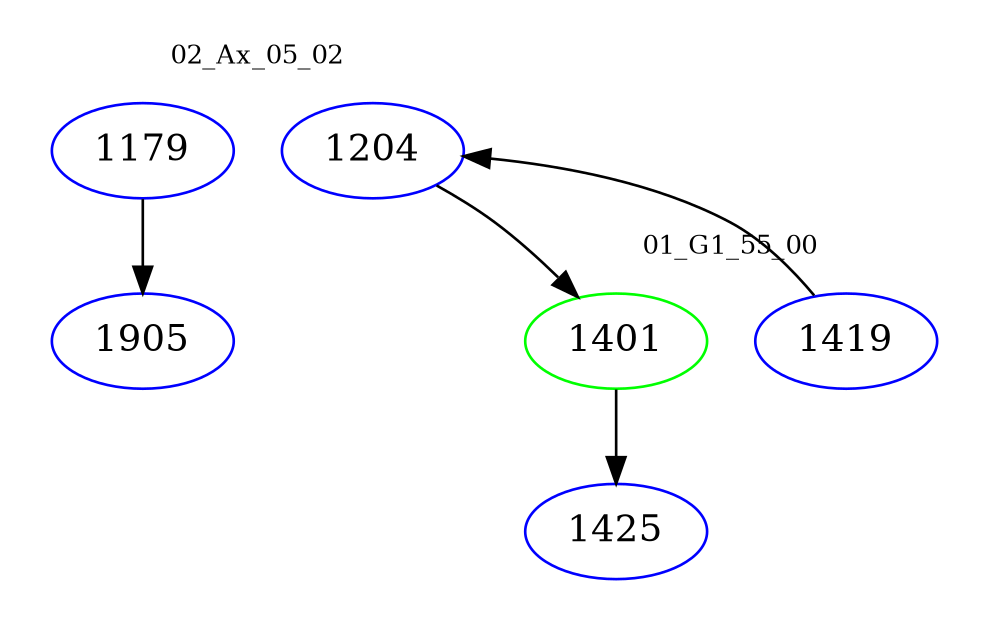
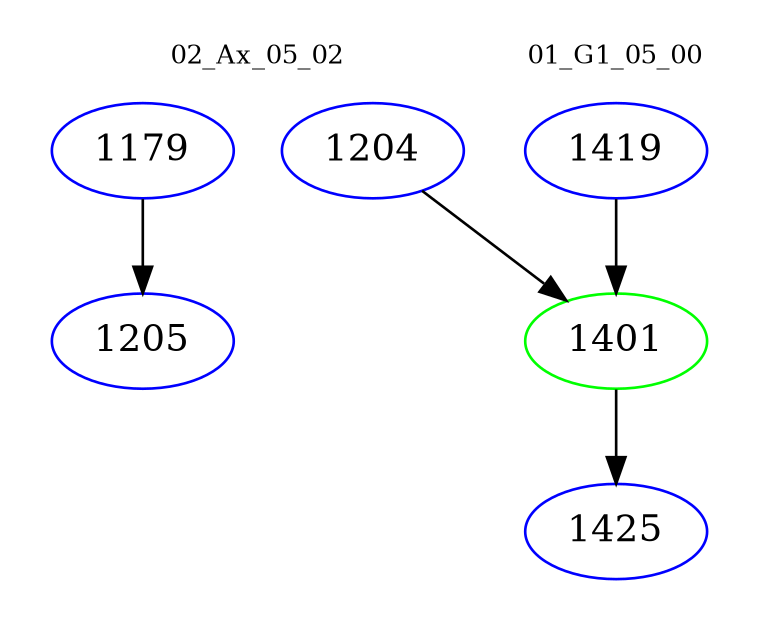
(667, 195) -> (616, 233)
(731, 247) -> (616, 57)
(143, 341) -> (143, 341)
